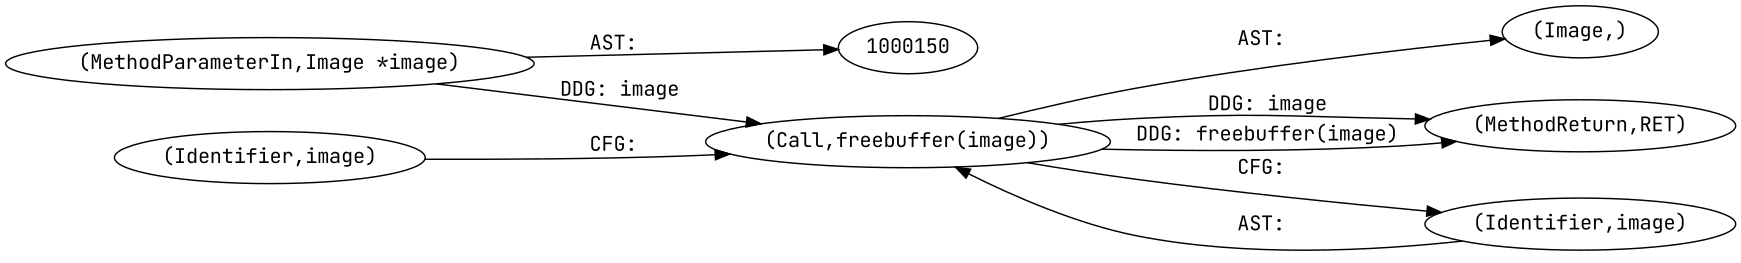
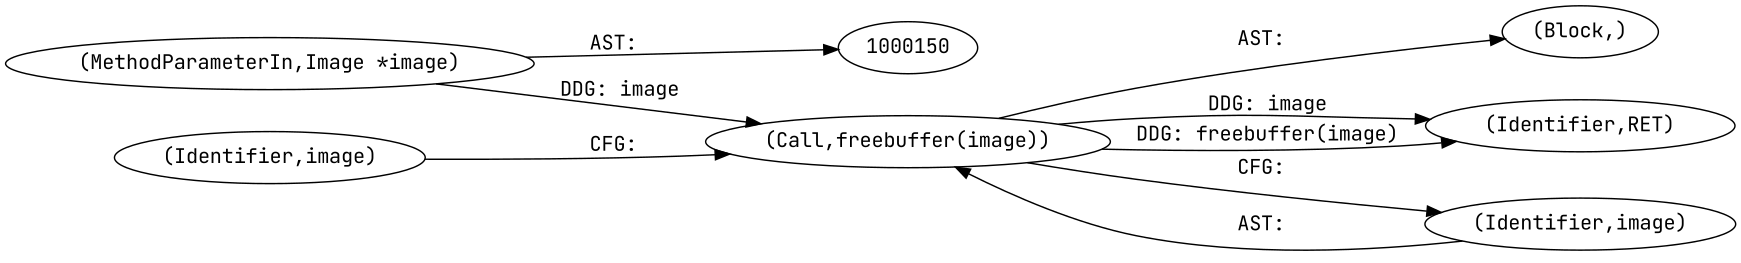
(1580, 32) -> (1580, 32)
(1580, 126) -> (1580, 126)
